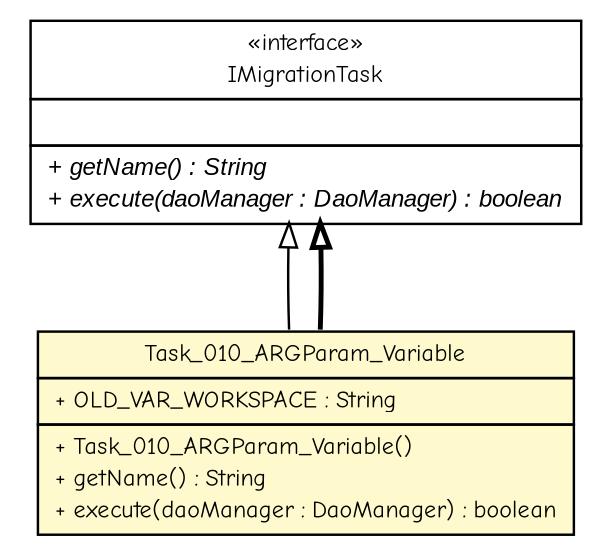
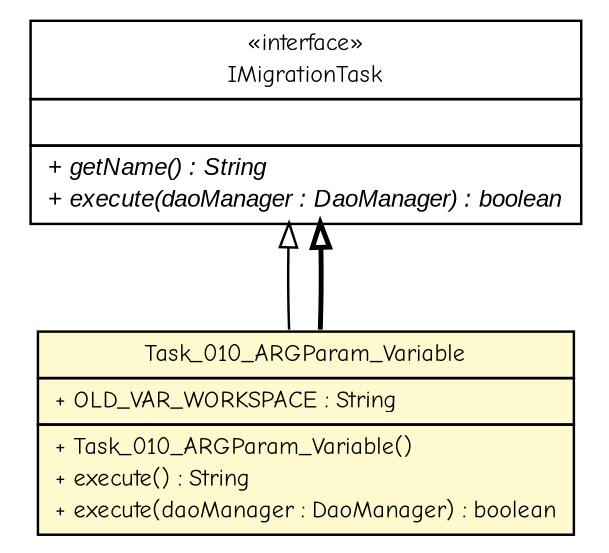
(162, 478) -> (153, 478)
